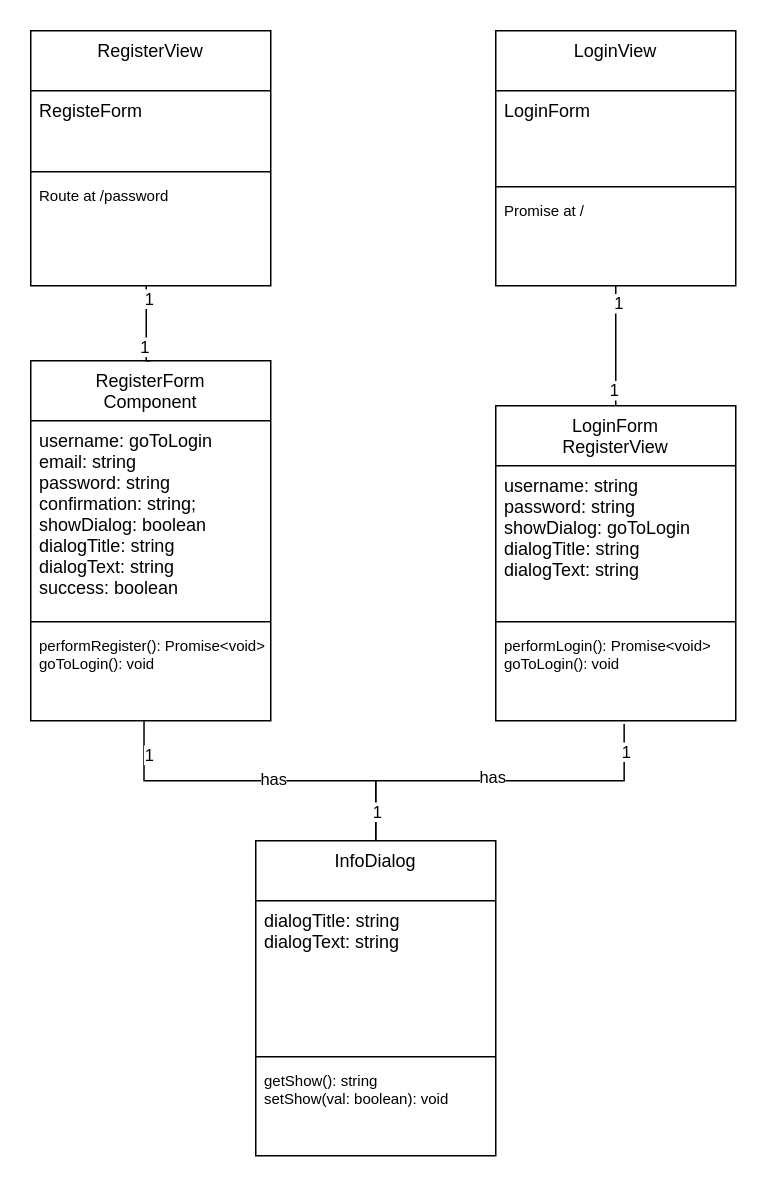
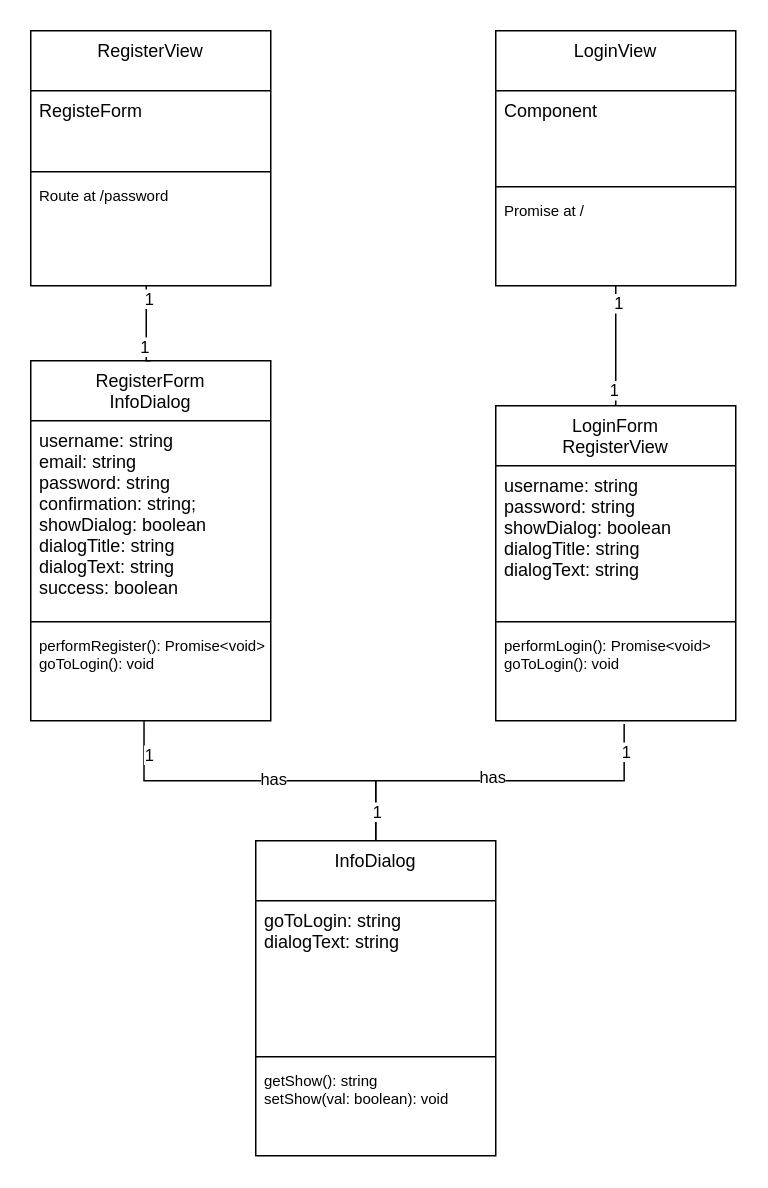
(547, 111) -> (549, 111)
(150, 381) -> (150, 381)
(128, 441) -> (113, 441)
(578, 486) -> (578, 486)
(343, 921) -> (340, 921)
